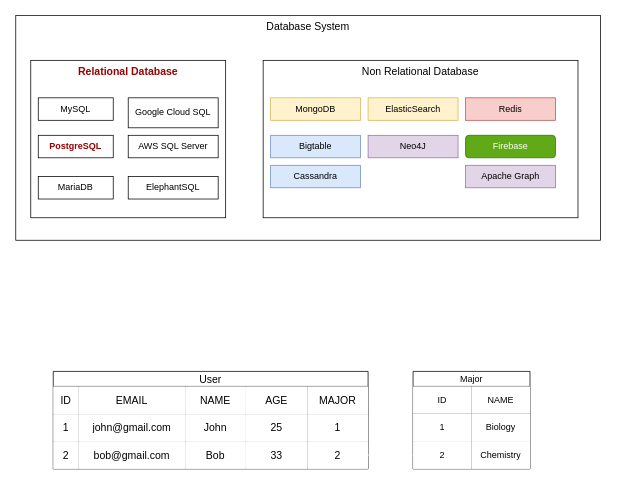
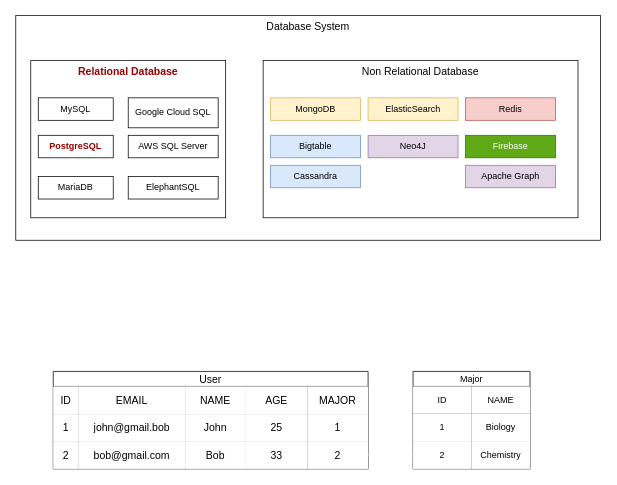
(510, 147) -> (510, 147)
(132, 428) -> (132, 428)
